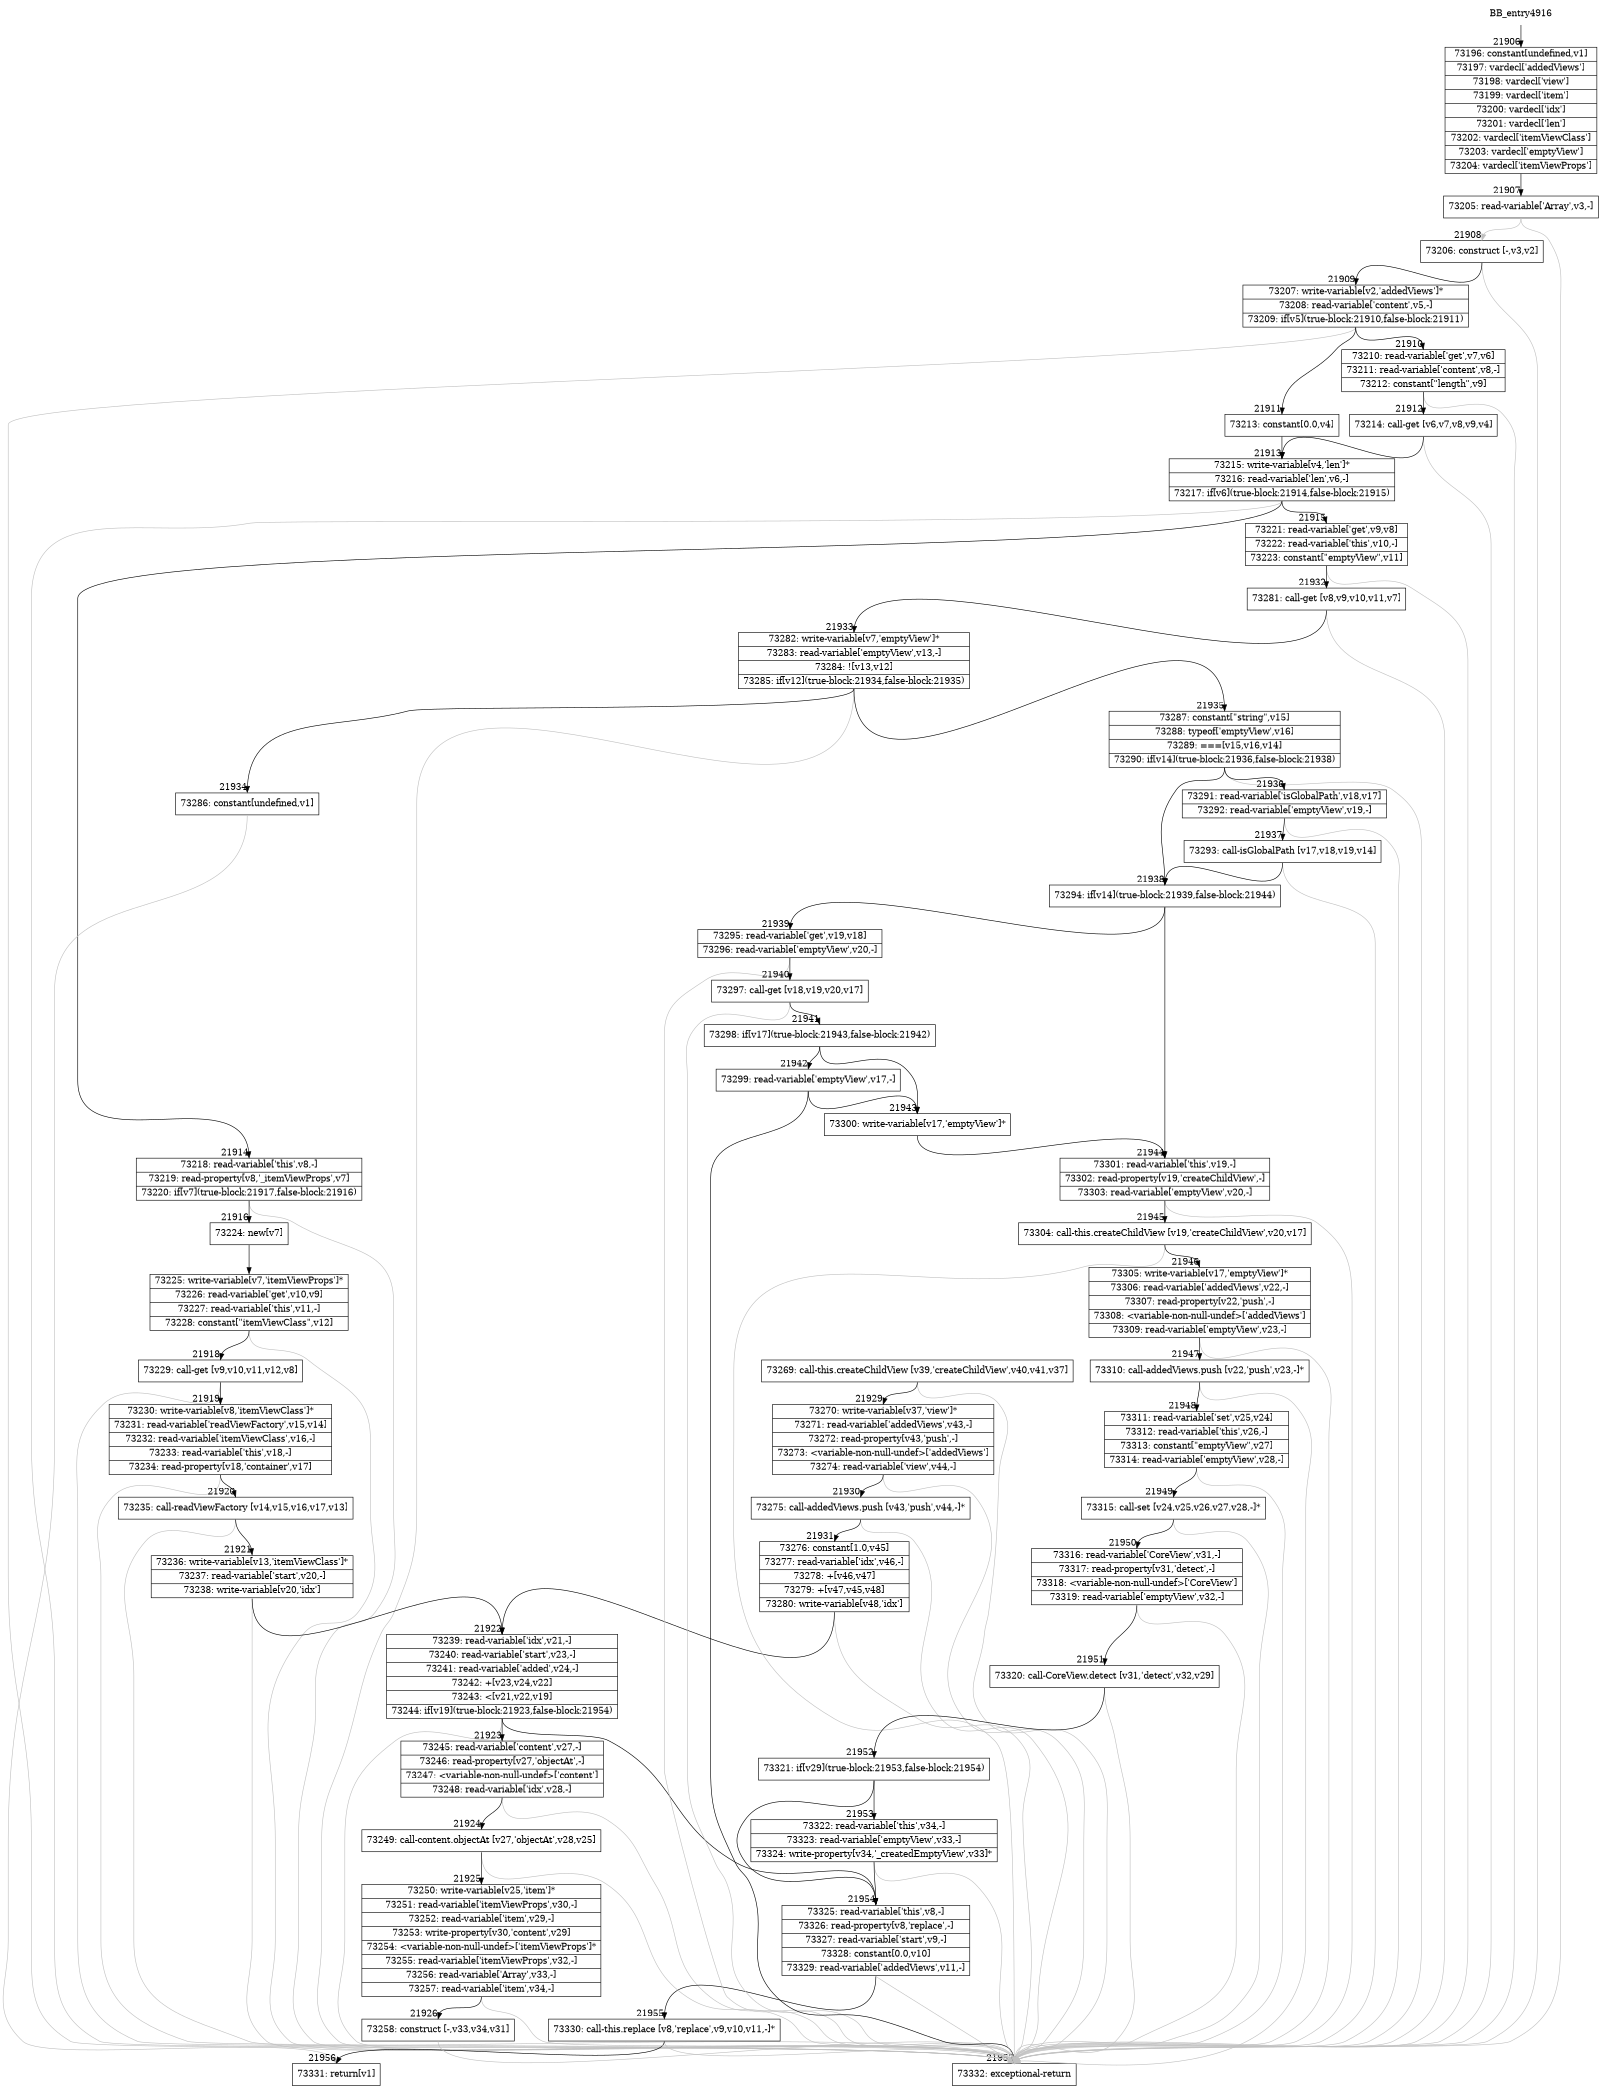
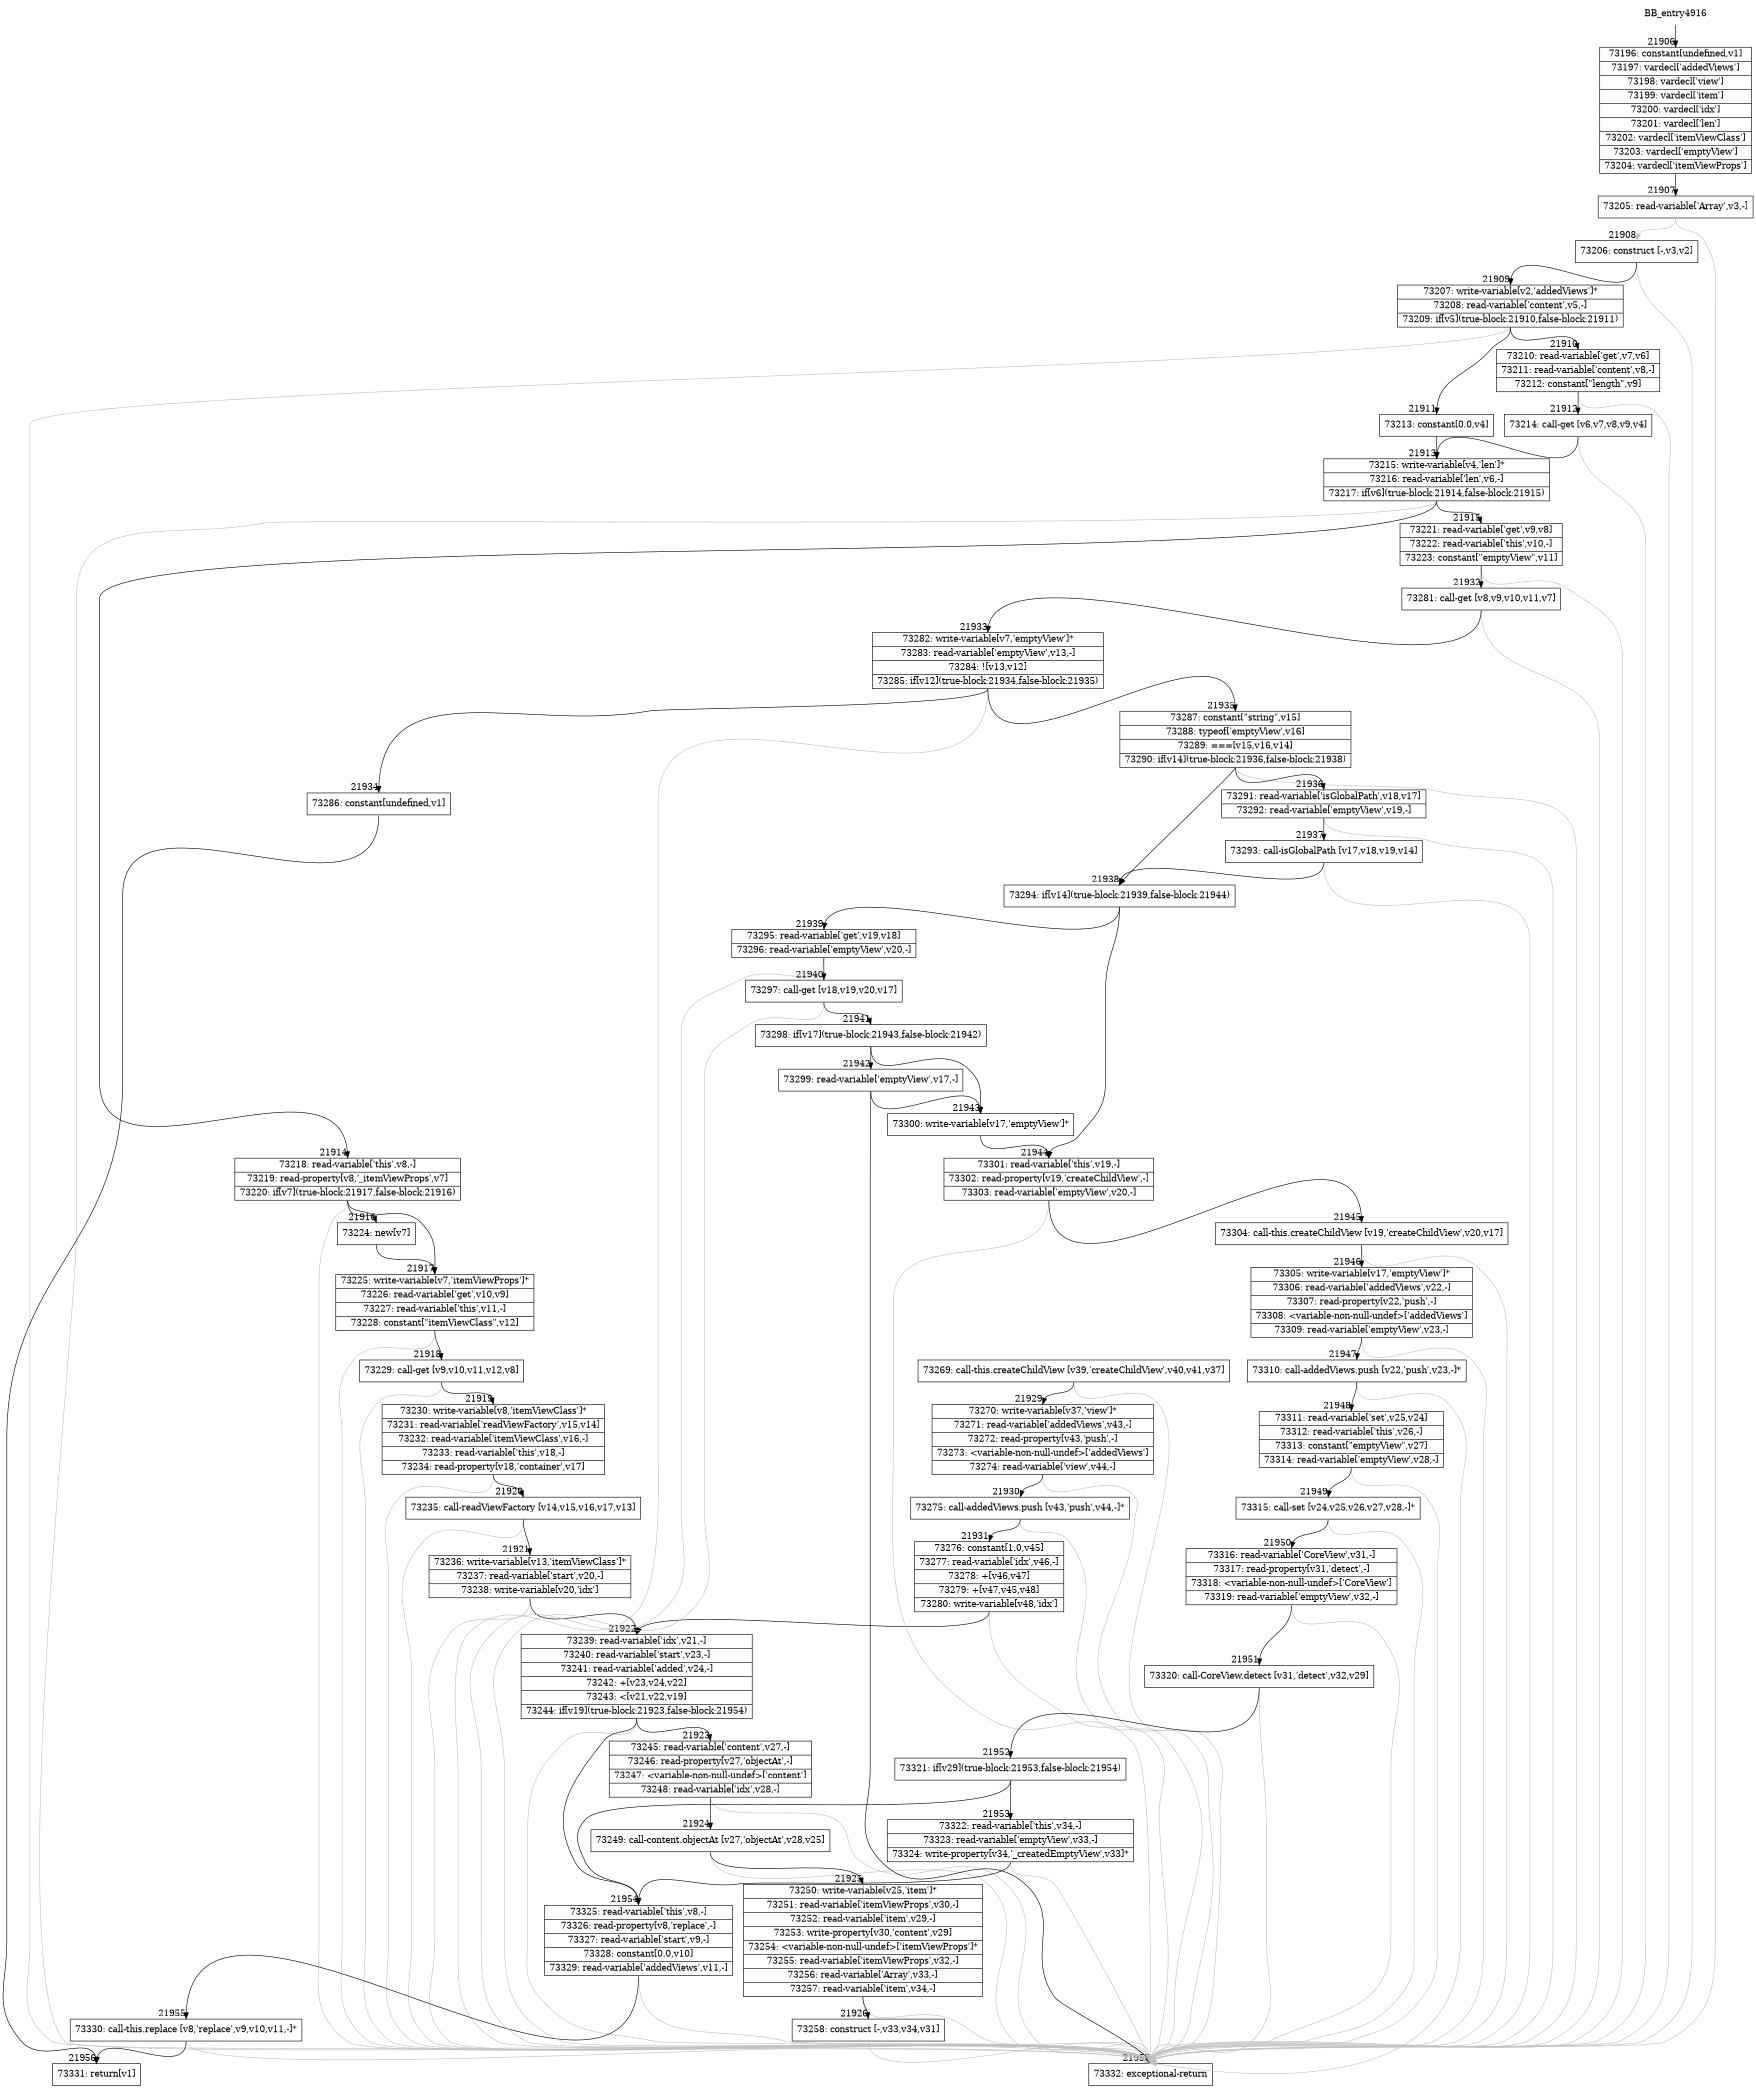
none -> (405, 1215)
(49, 1536) -> (22, 1346)
